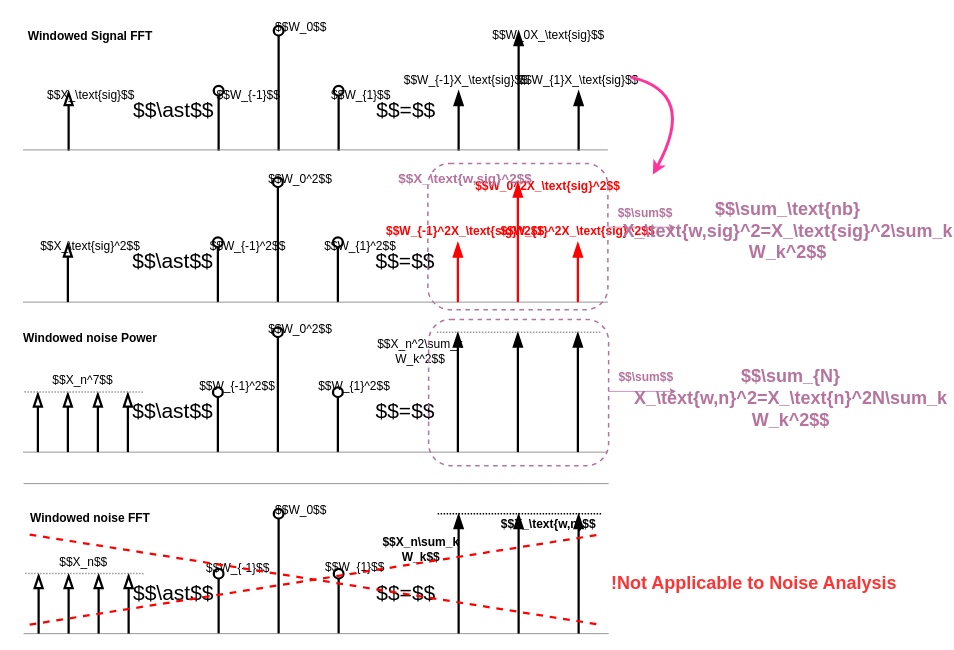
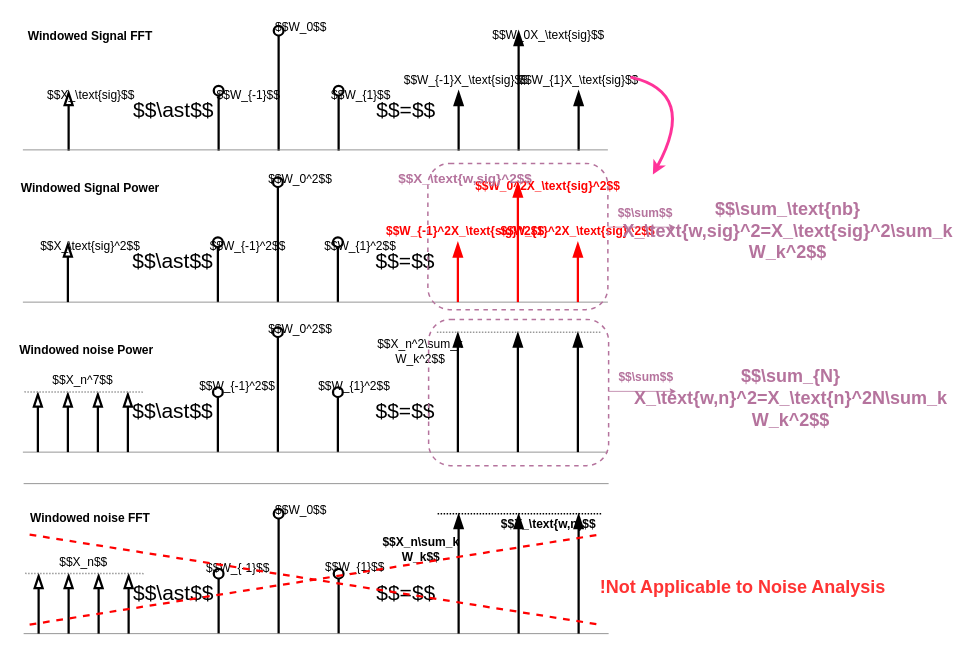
none -> (90, 188)
(90, 338) -> (87, 349)
(754, 583) -> (743, 587)
